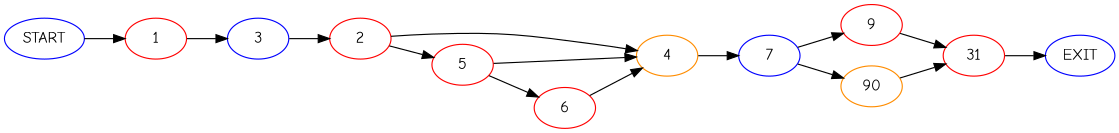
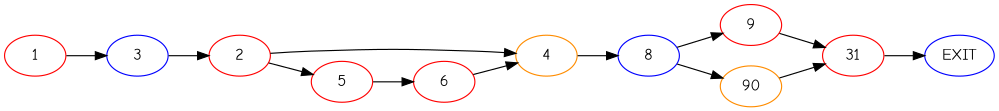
(44, 39) -> none
(769, 56) -> (649, 56)
(559, 60) -> none
